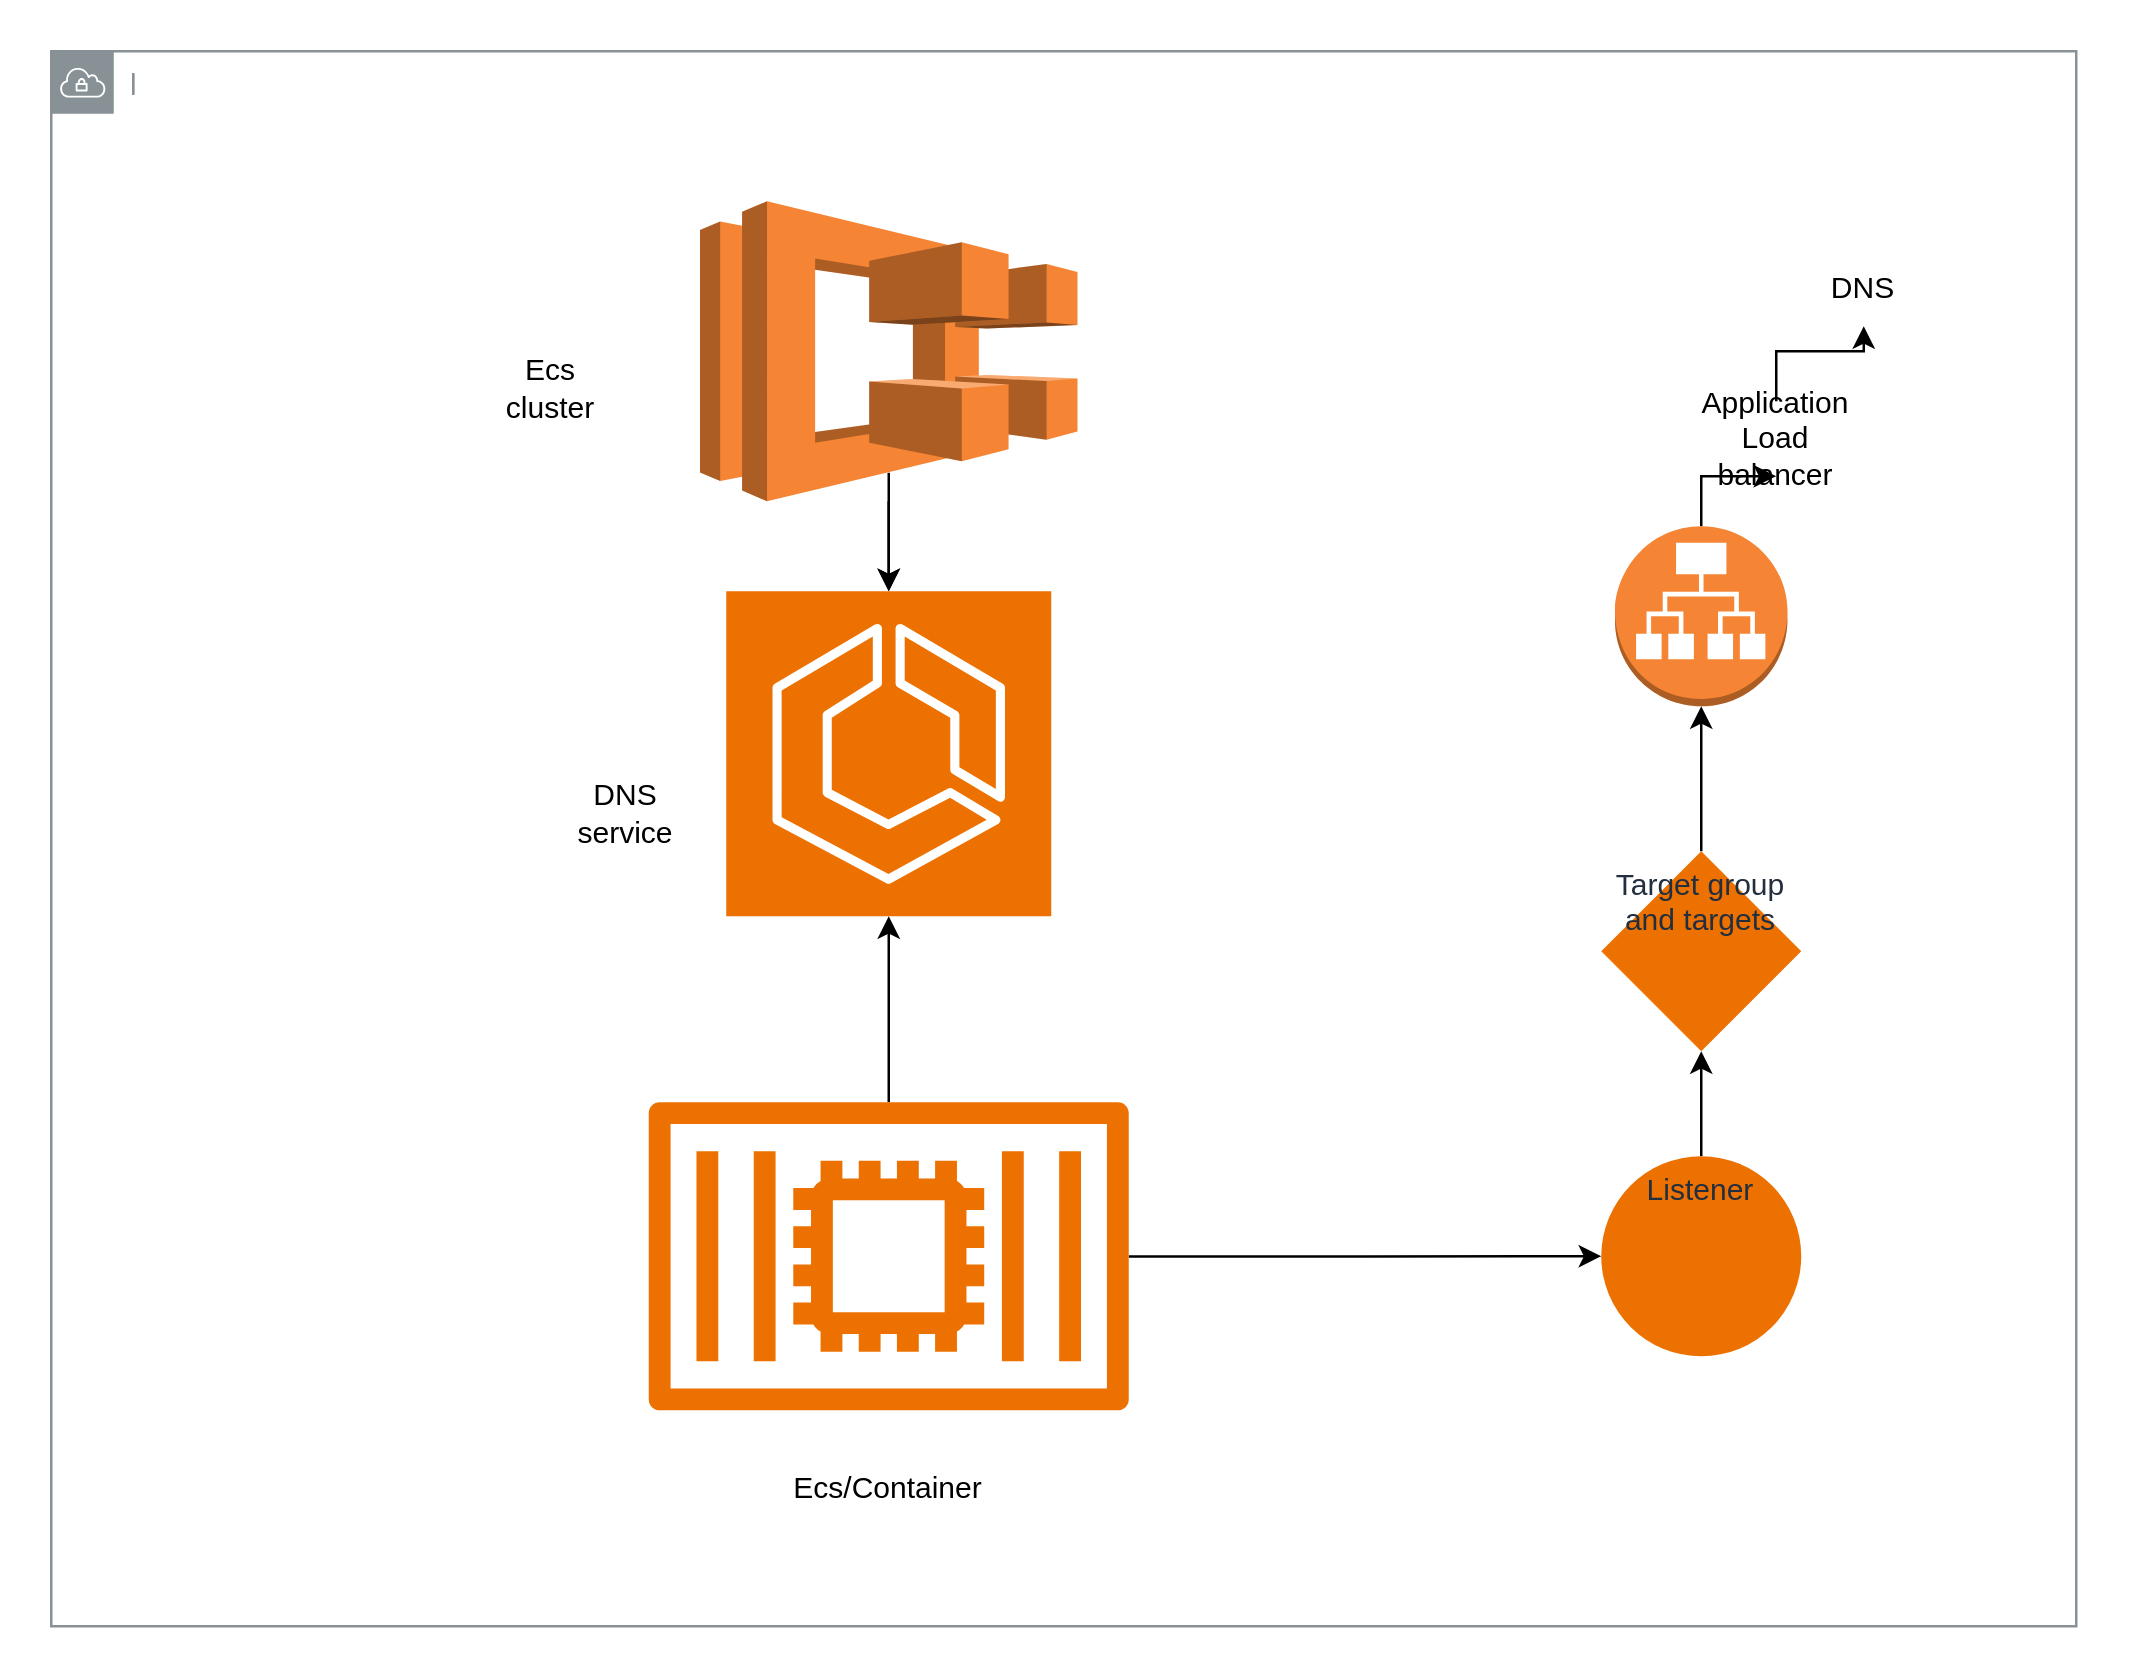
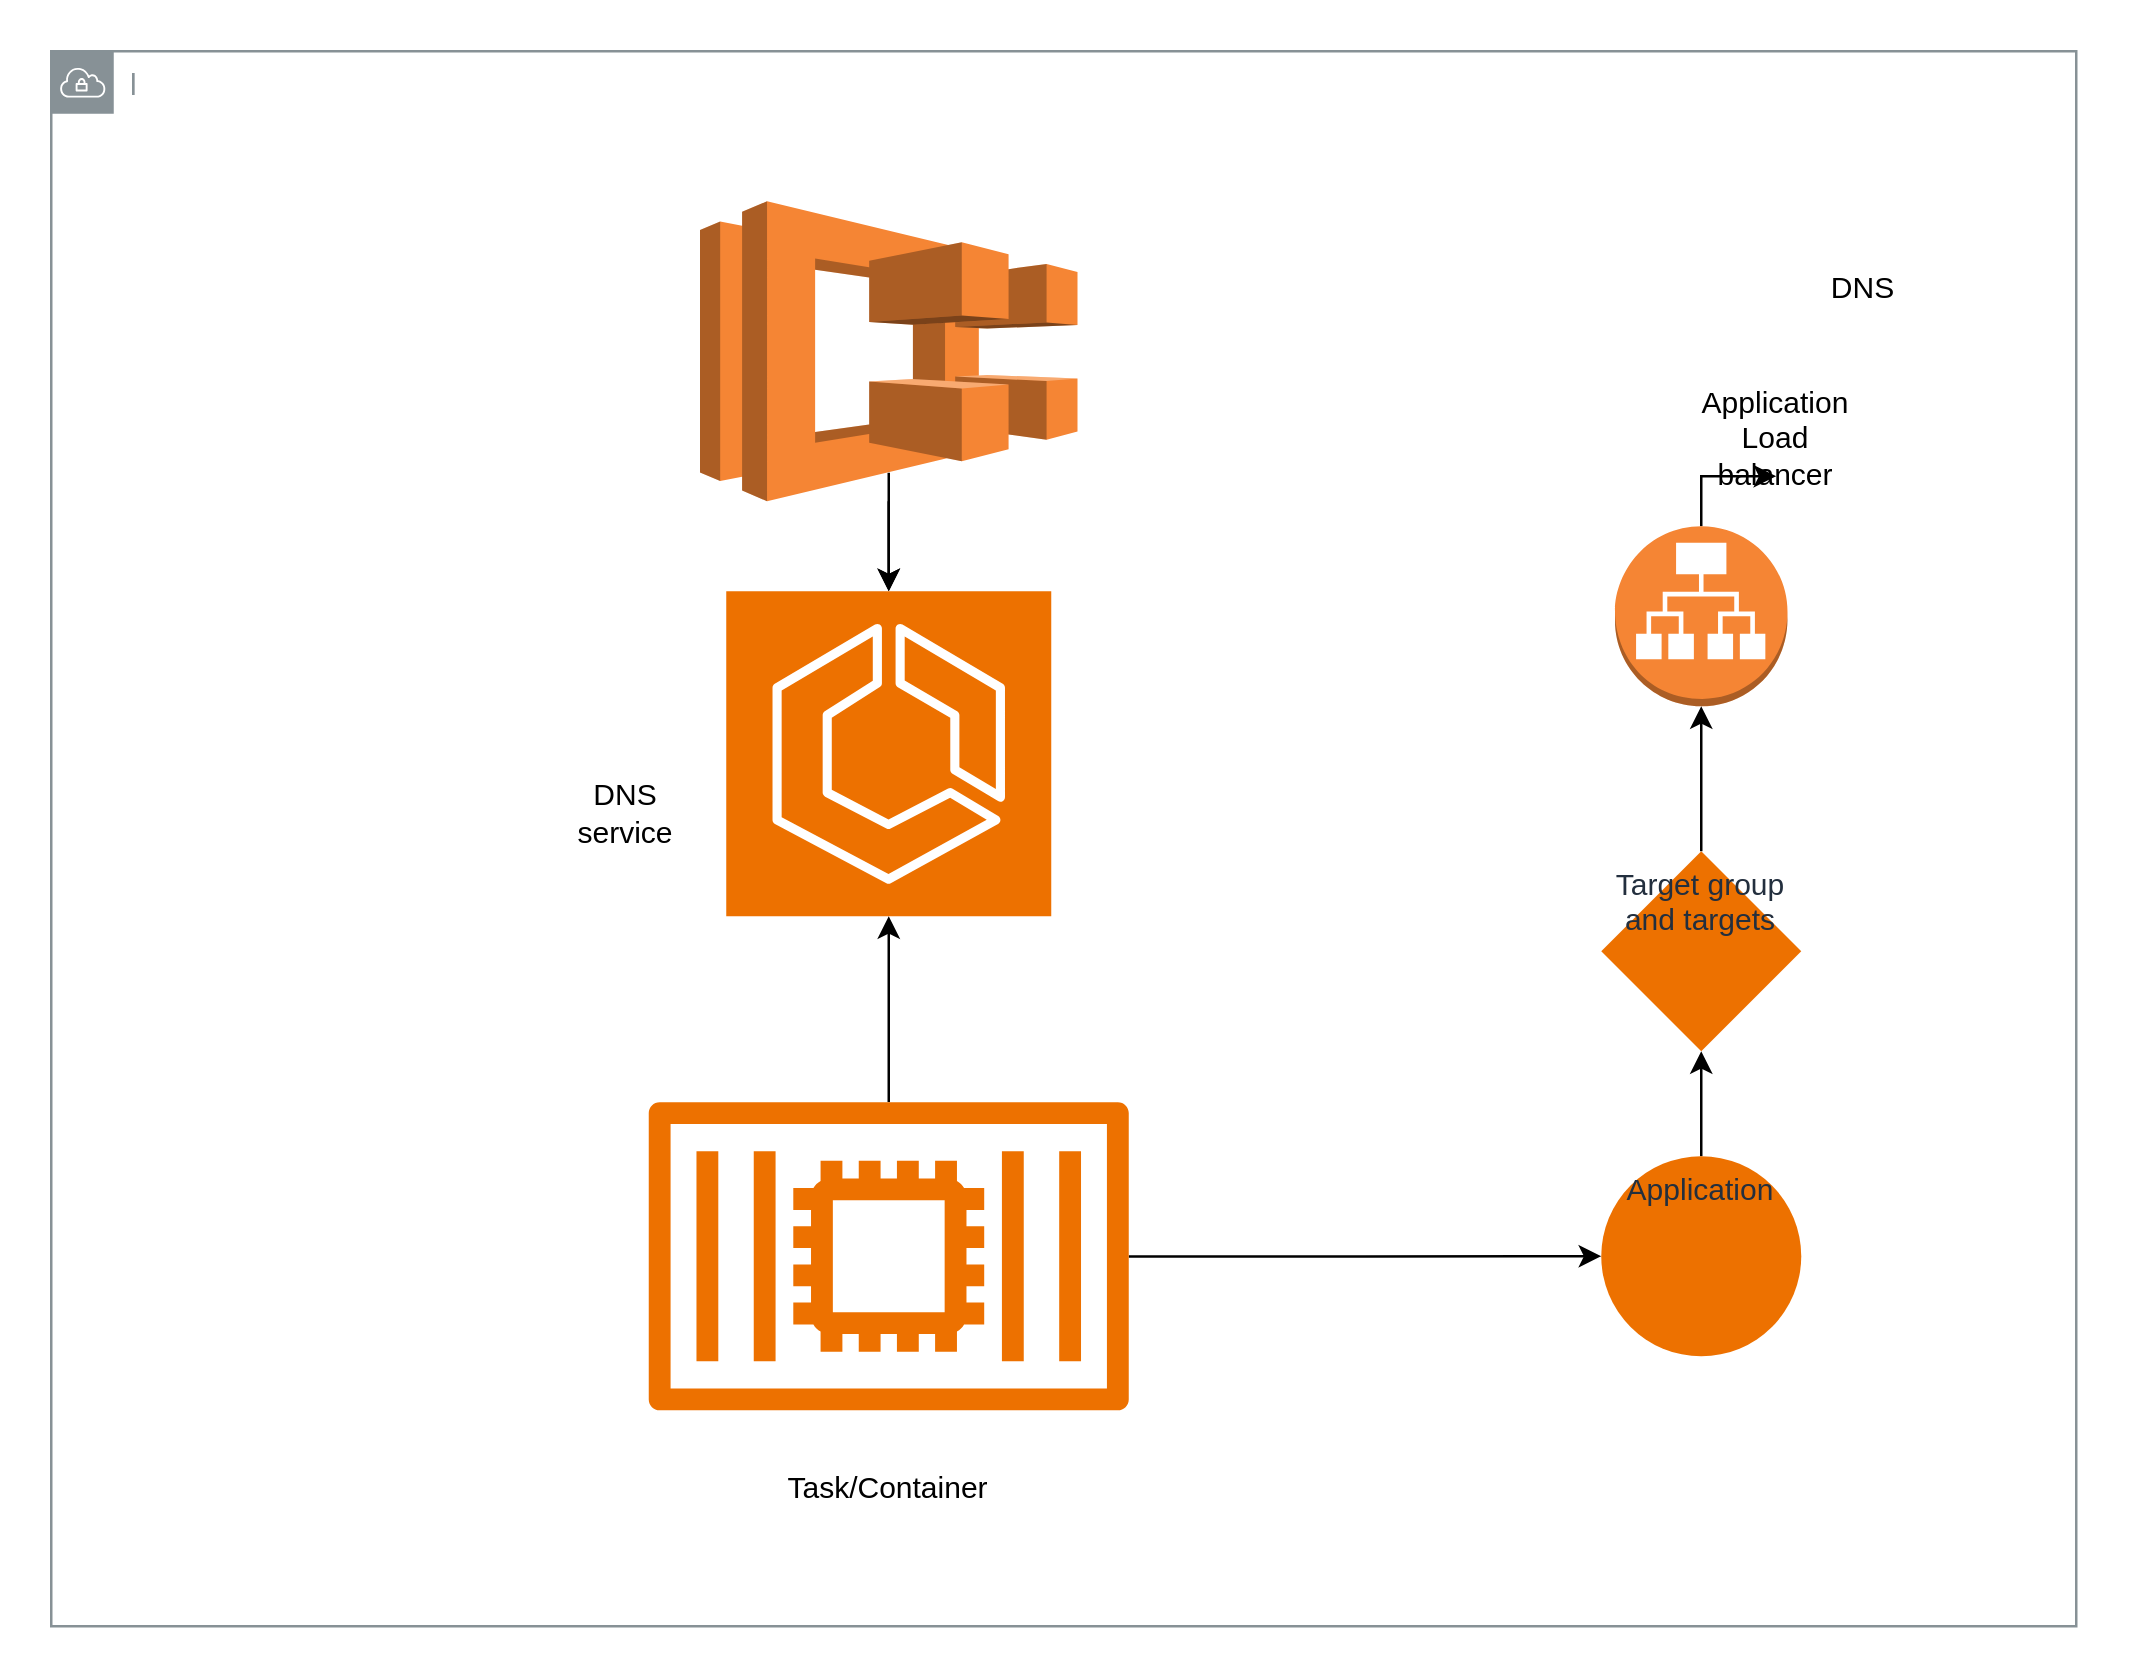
(1799, 351) -> none
(551, 389) -> none
(1701, 1192) -> (1701, 1192)
(889, 1489) -> (889, 1489)
